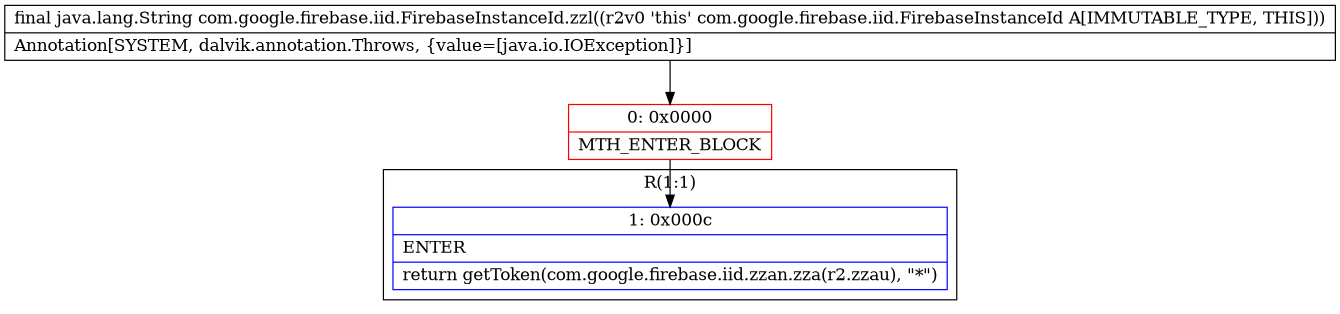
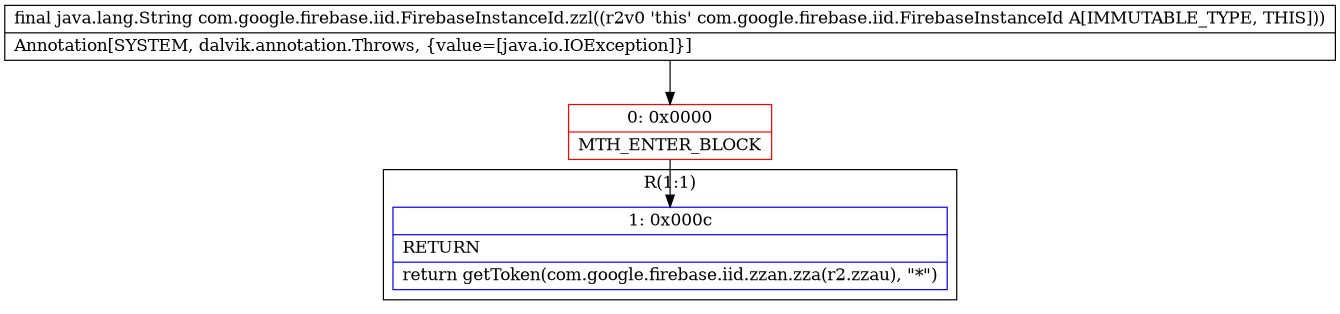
(434, 248) -> (441, 248)
